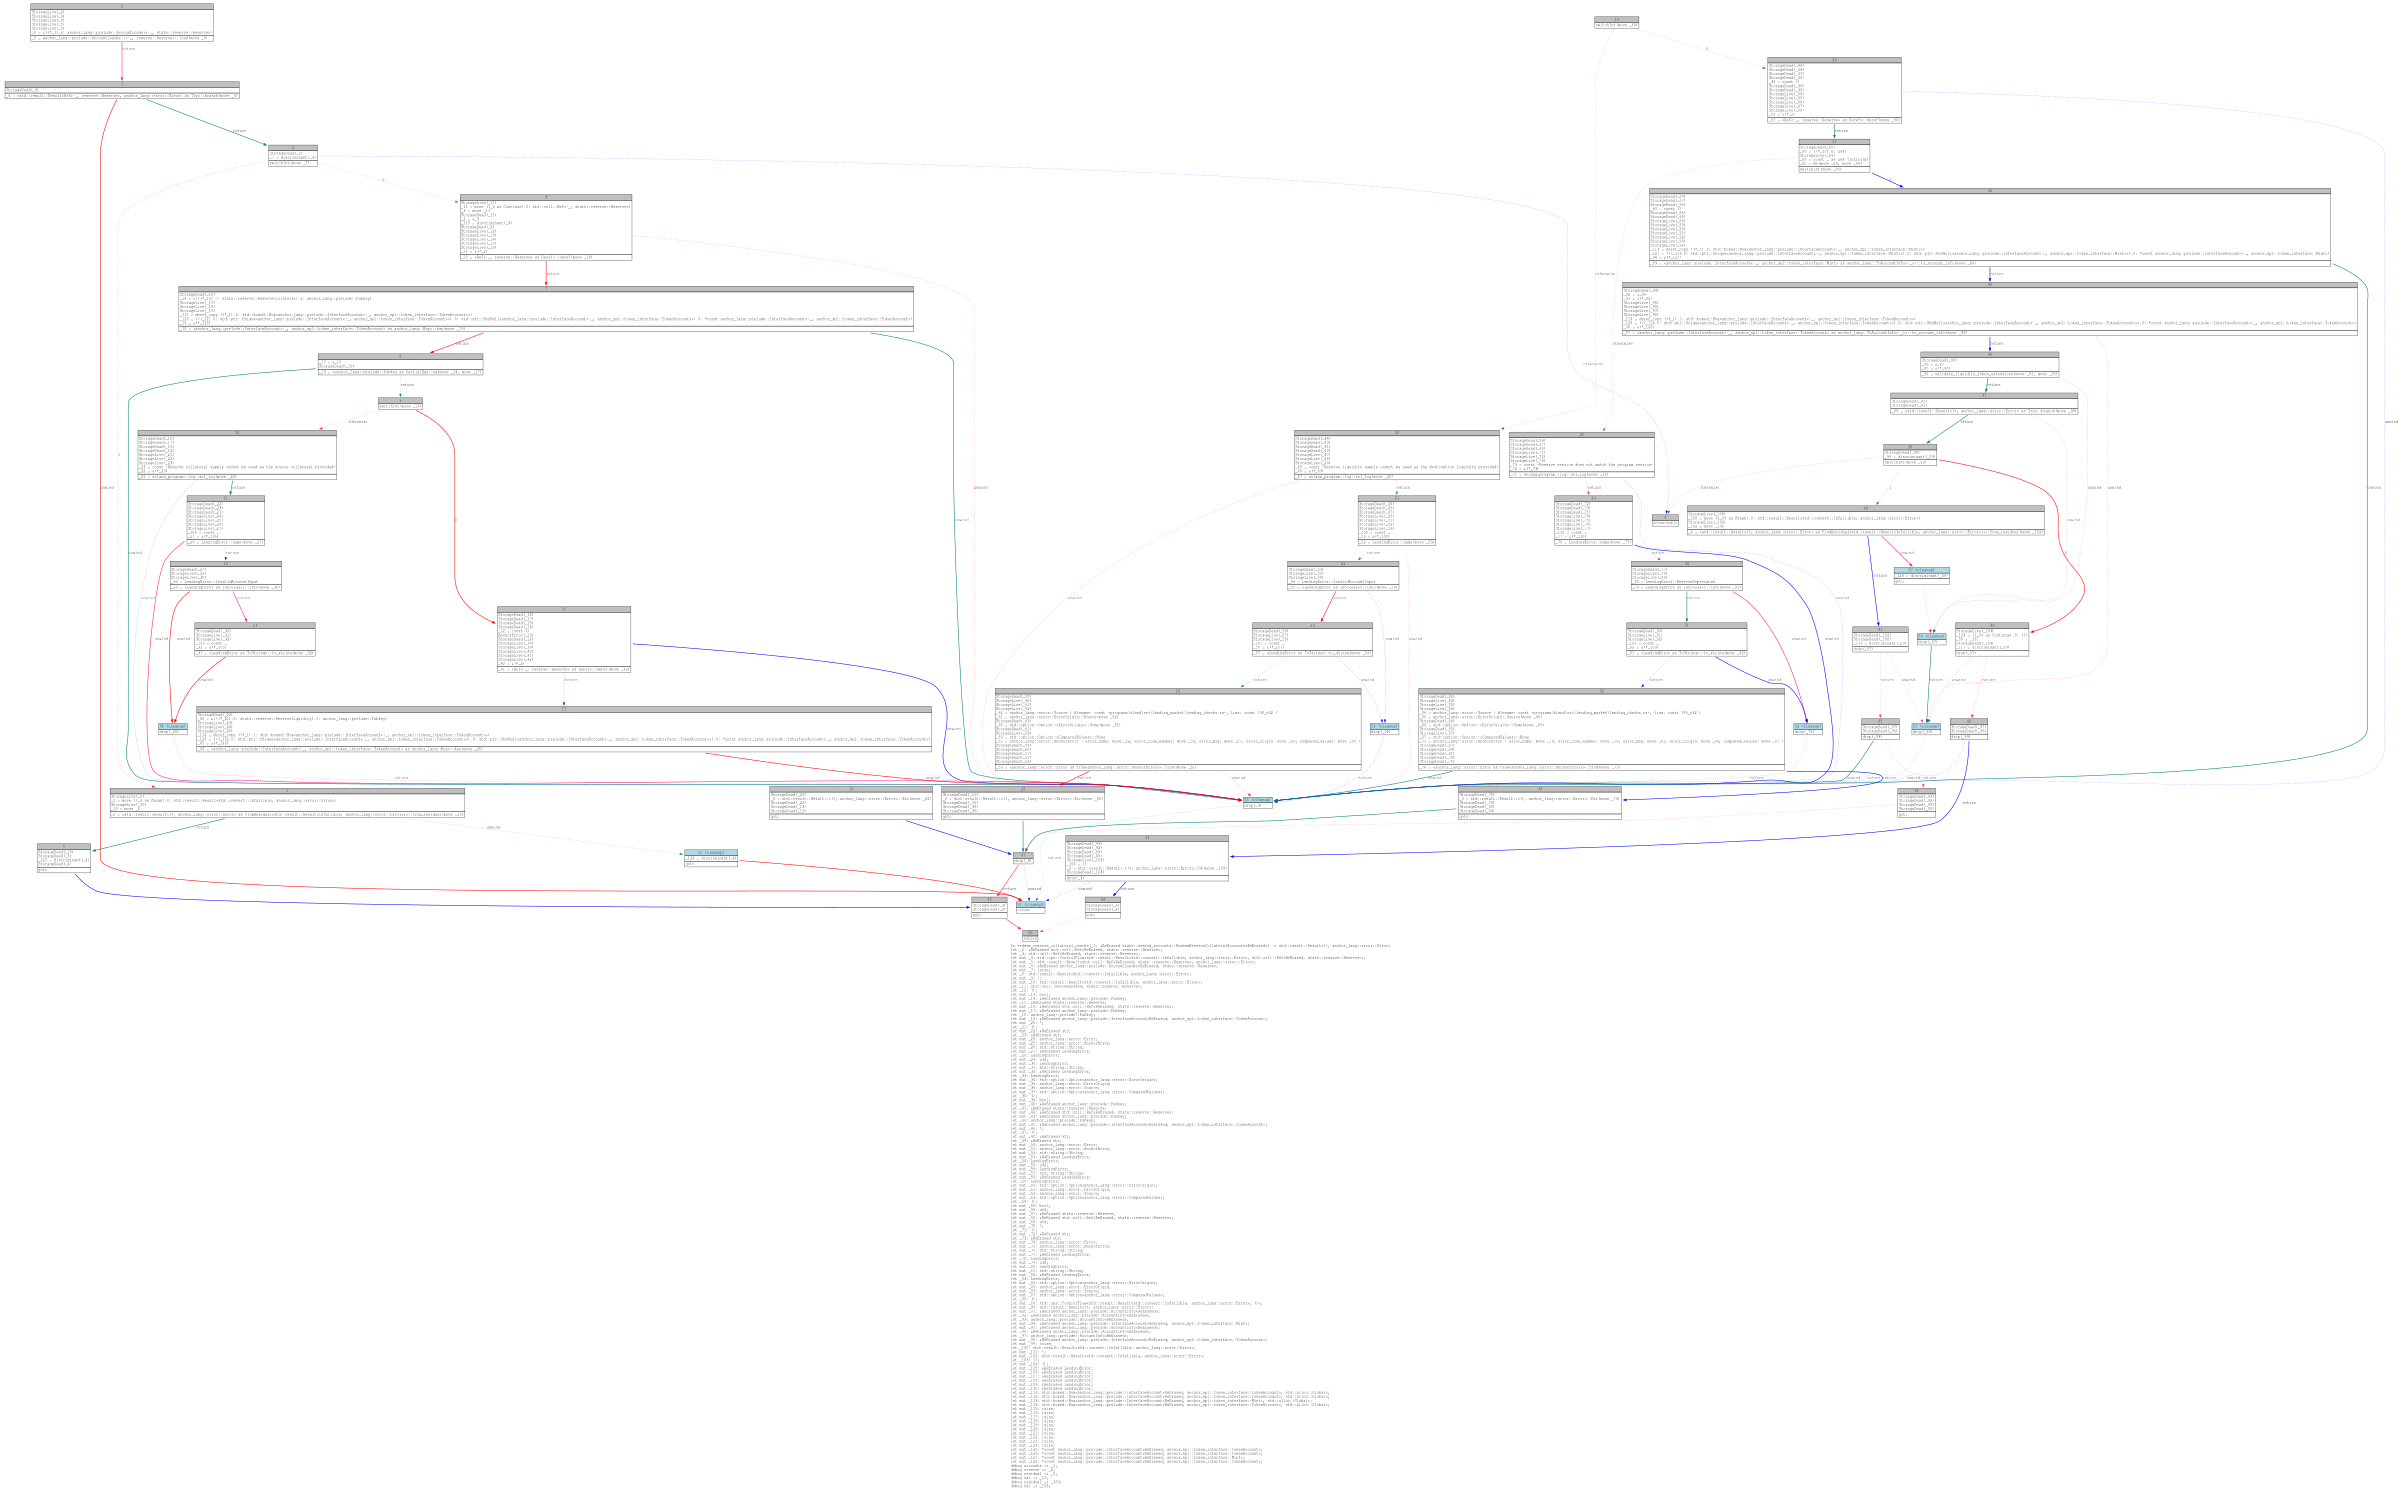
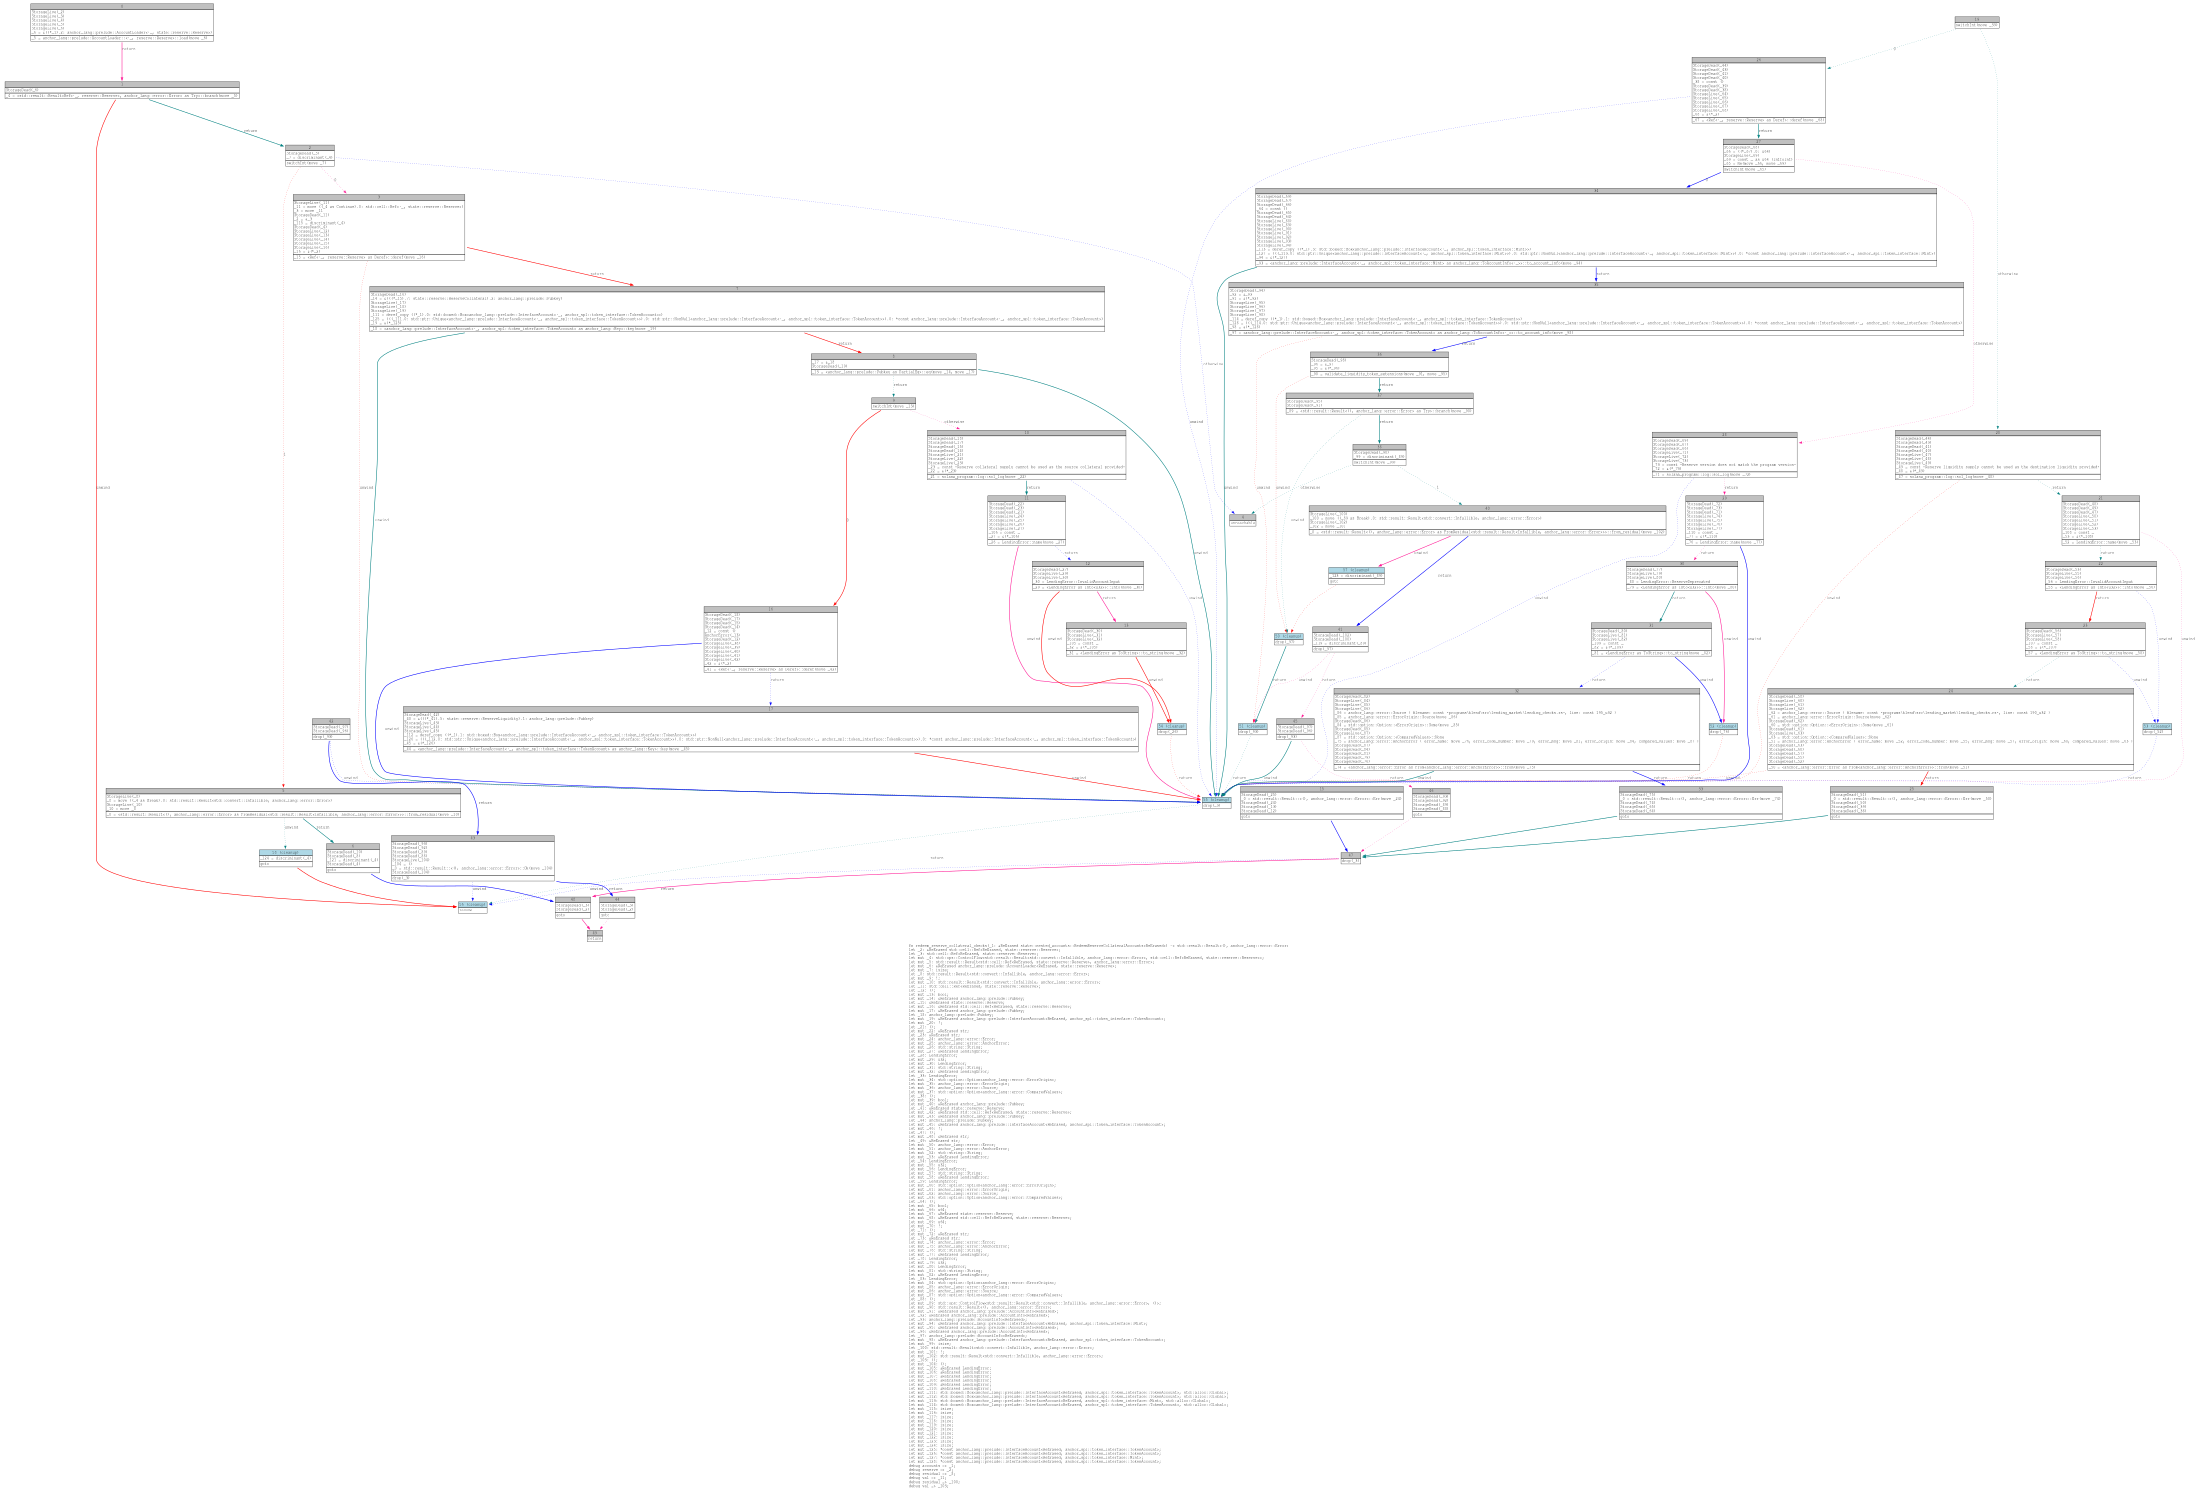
(1992, 639) -> none
